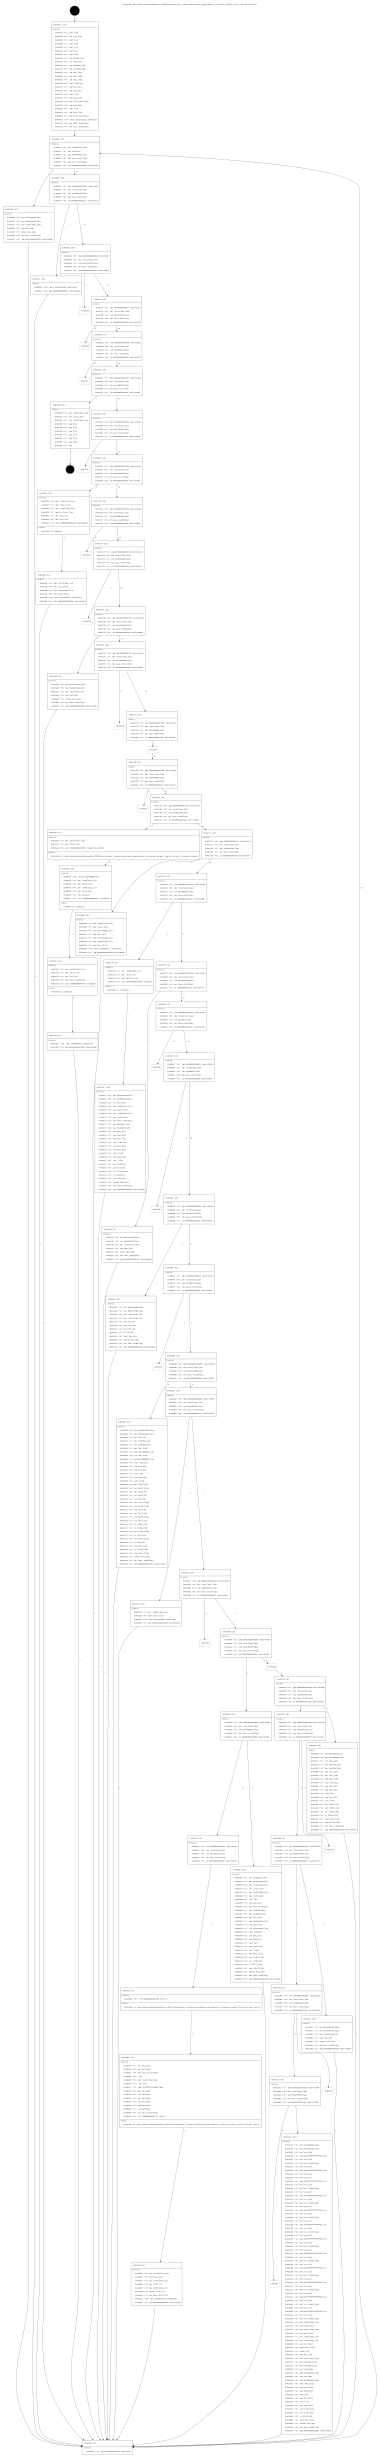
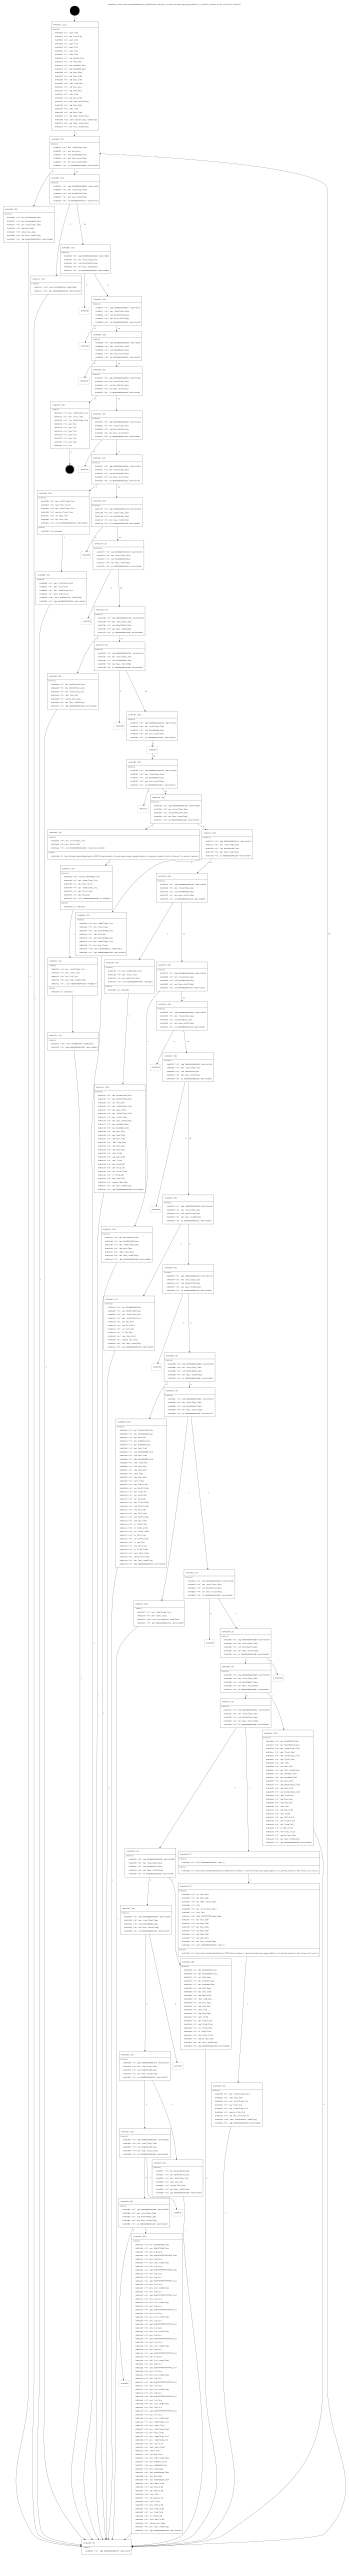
(279, 1673) -> (198, 1787)
